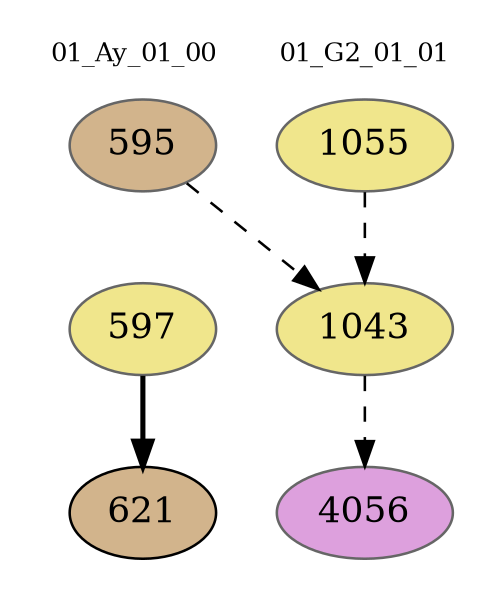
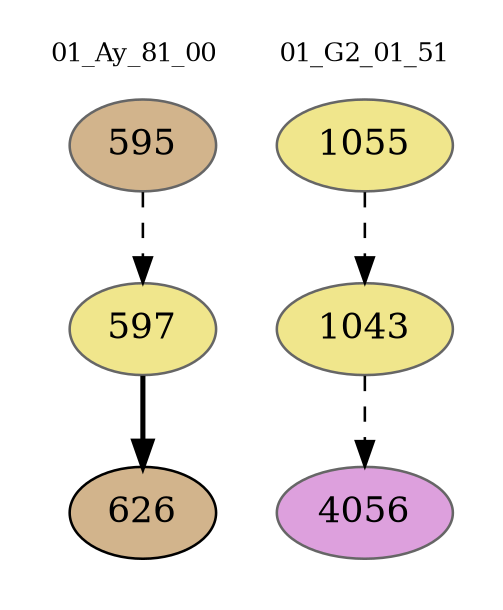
(134, 55) -> (134, 55)
(365, 55) -> (365, 55)
(220, 210) -> (143, 225)
(143, 513) -> (143, 513)
